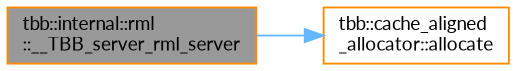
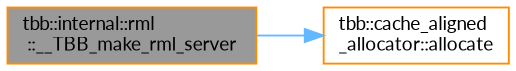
(132, 36) -> (132, 36)
